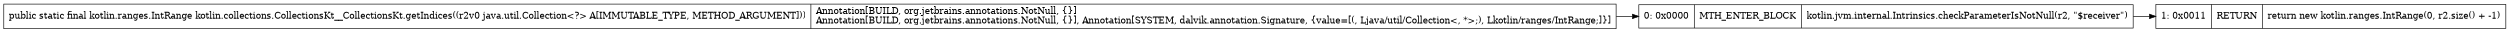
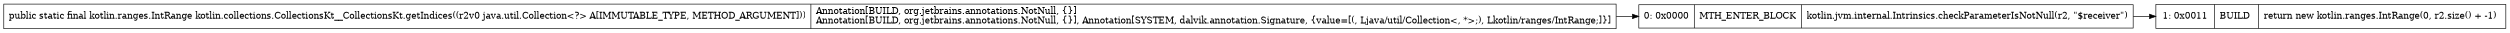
(2237, 16) -> (2235, 16)
